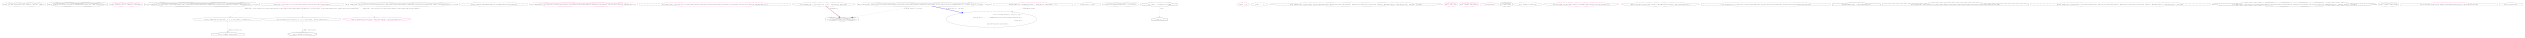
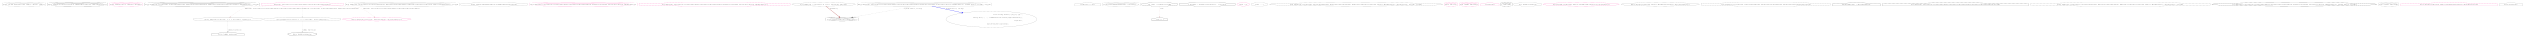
(1033, 4) -> none
none -> (1207, 4)
